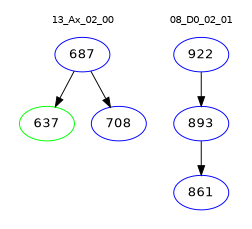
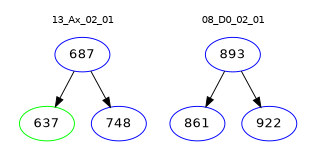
(83, 21) -> (83, 21)
(201, 84) -> (249, 85)
(119, 124) -> (119, 124)
